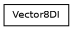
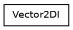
(36, 15) -> (36, 15)
